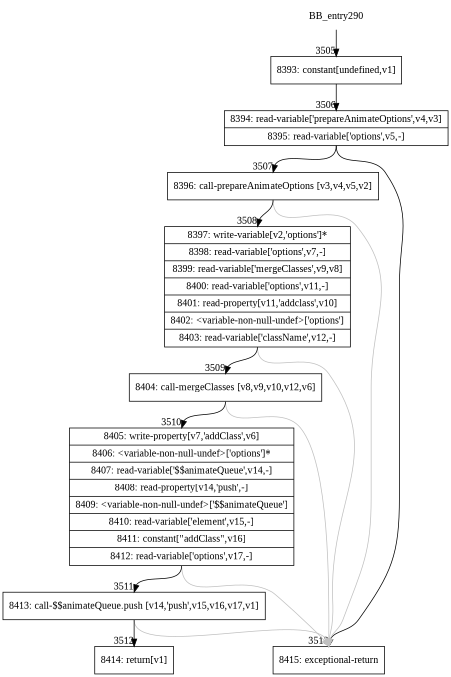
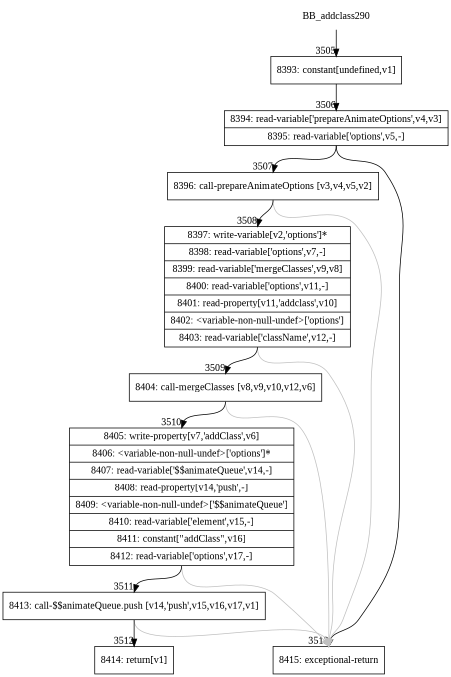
(336, 16) -> (336, 16)
